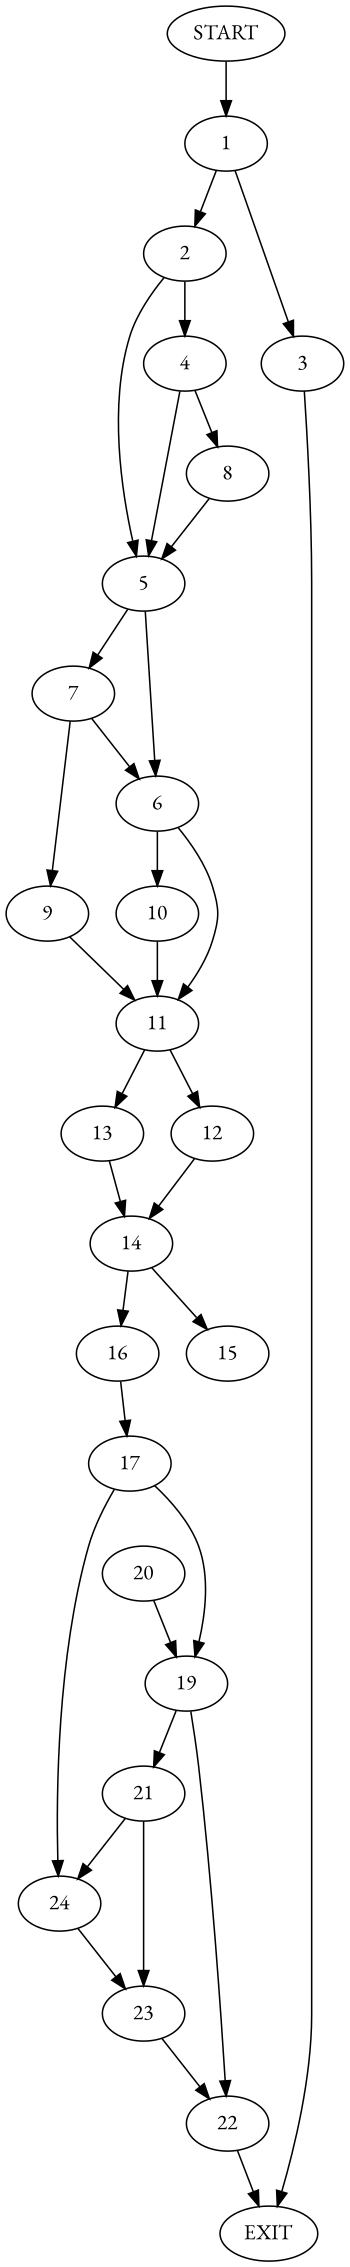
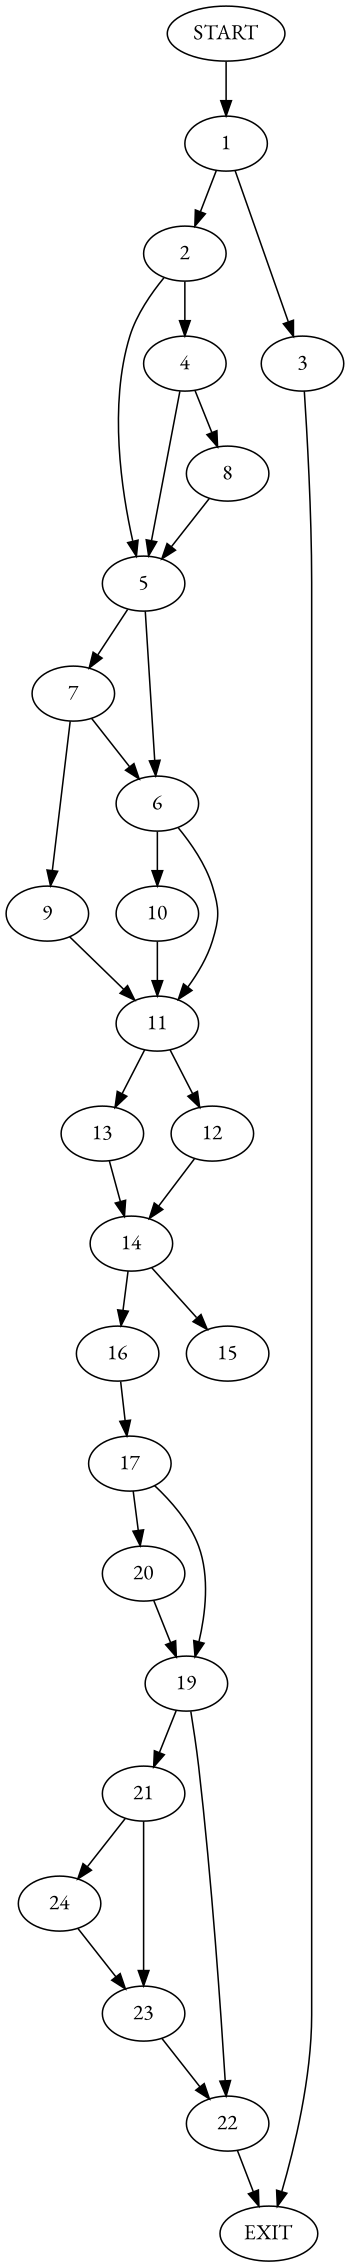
(65, 1671) -> (136, 1511)
